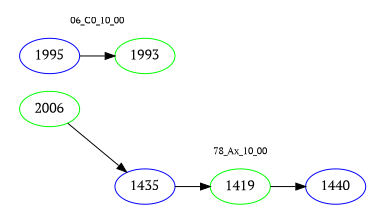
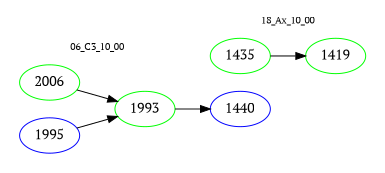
(97, 21) -> (97, 48)
(93, 144) -> (92, 94)
(240, 152) -> (288, 21)
(145, 187) -> (240, 56)
(283, 187) -> (189, 109)
